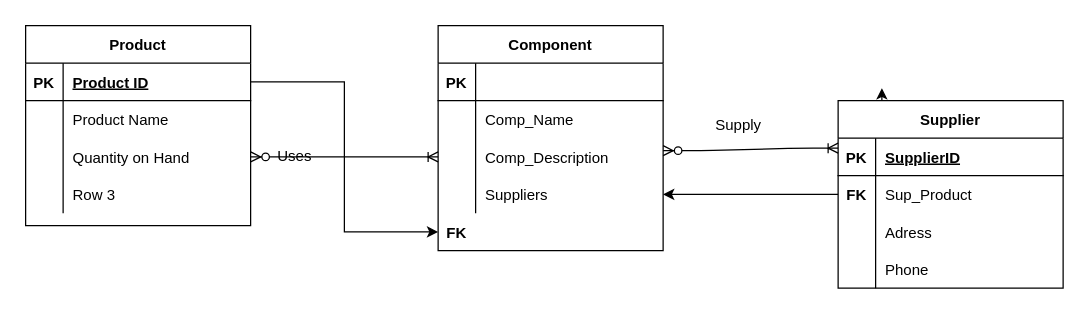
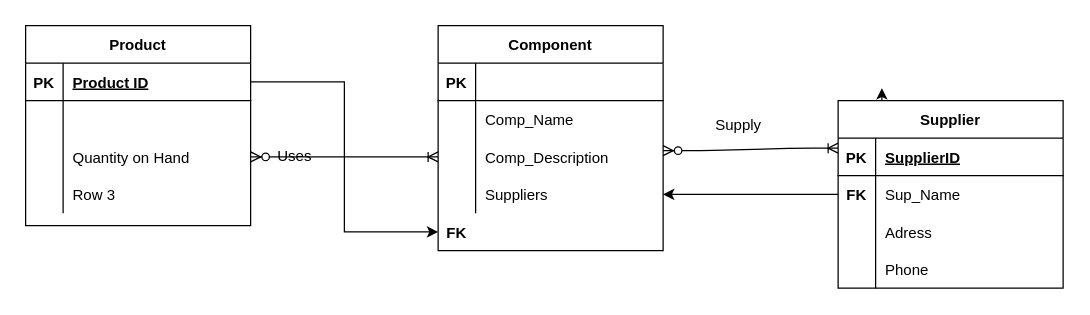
(157, 119) -> none
(931, 195) -> (919, 195)
